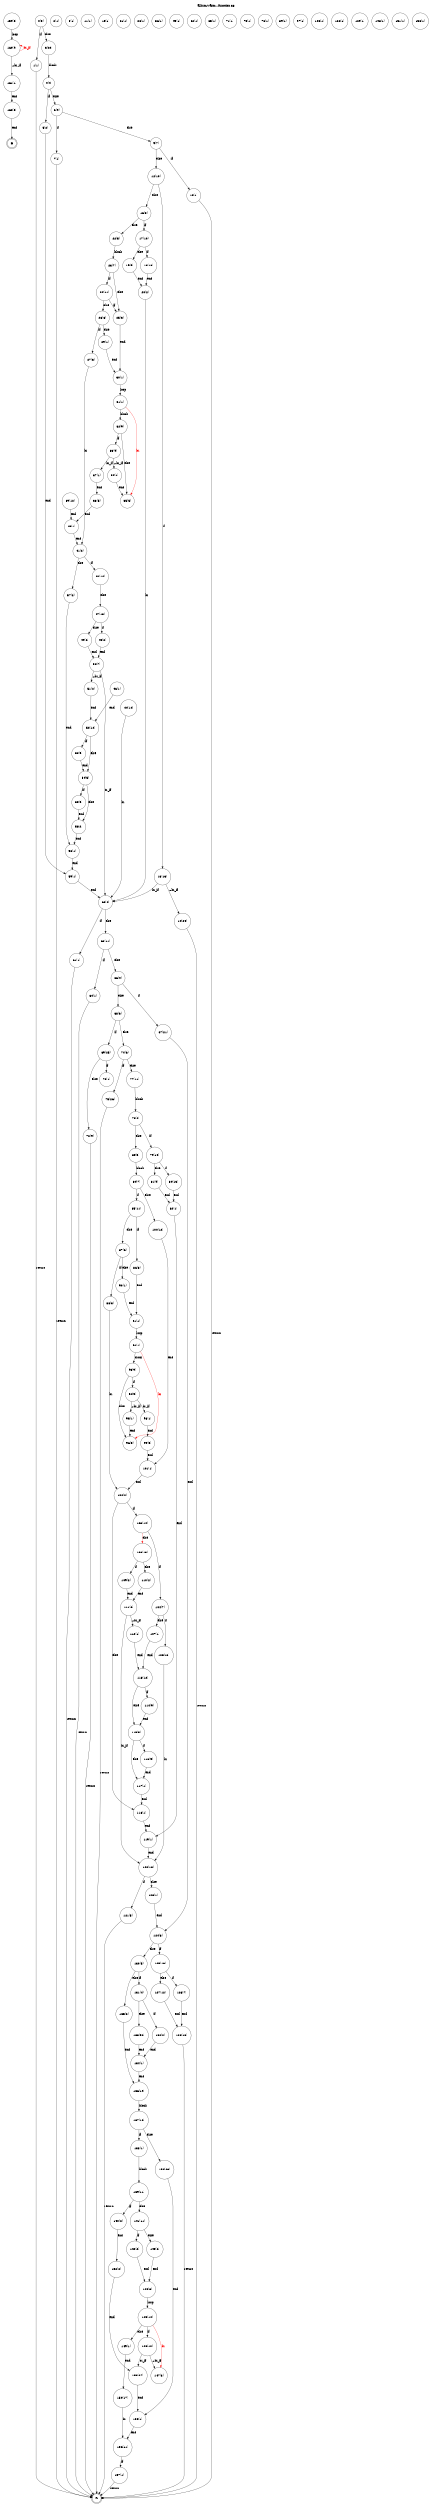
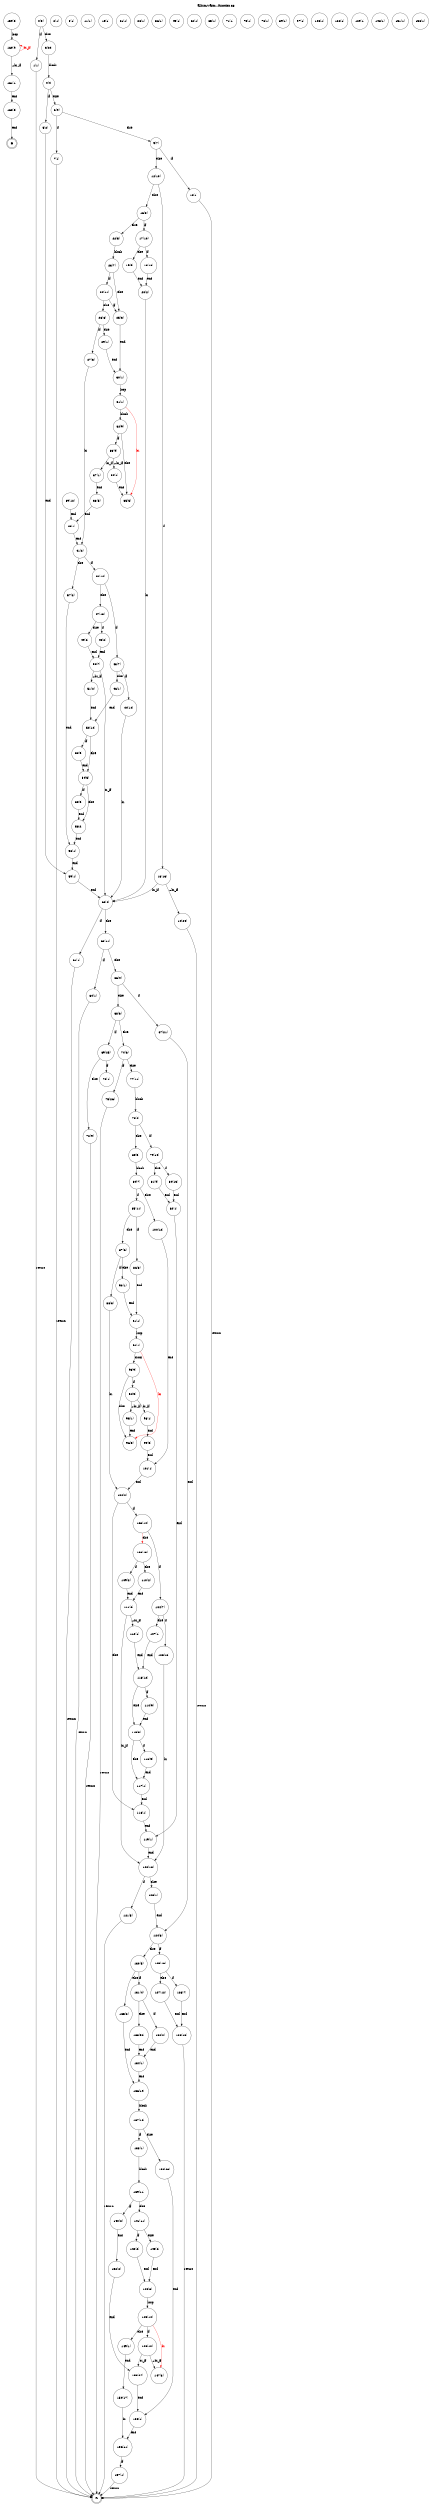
none -> (117, 665)
